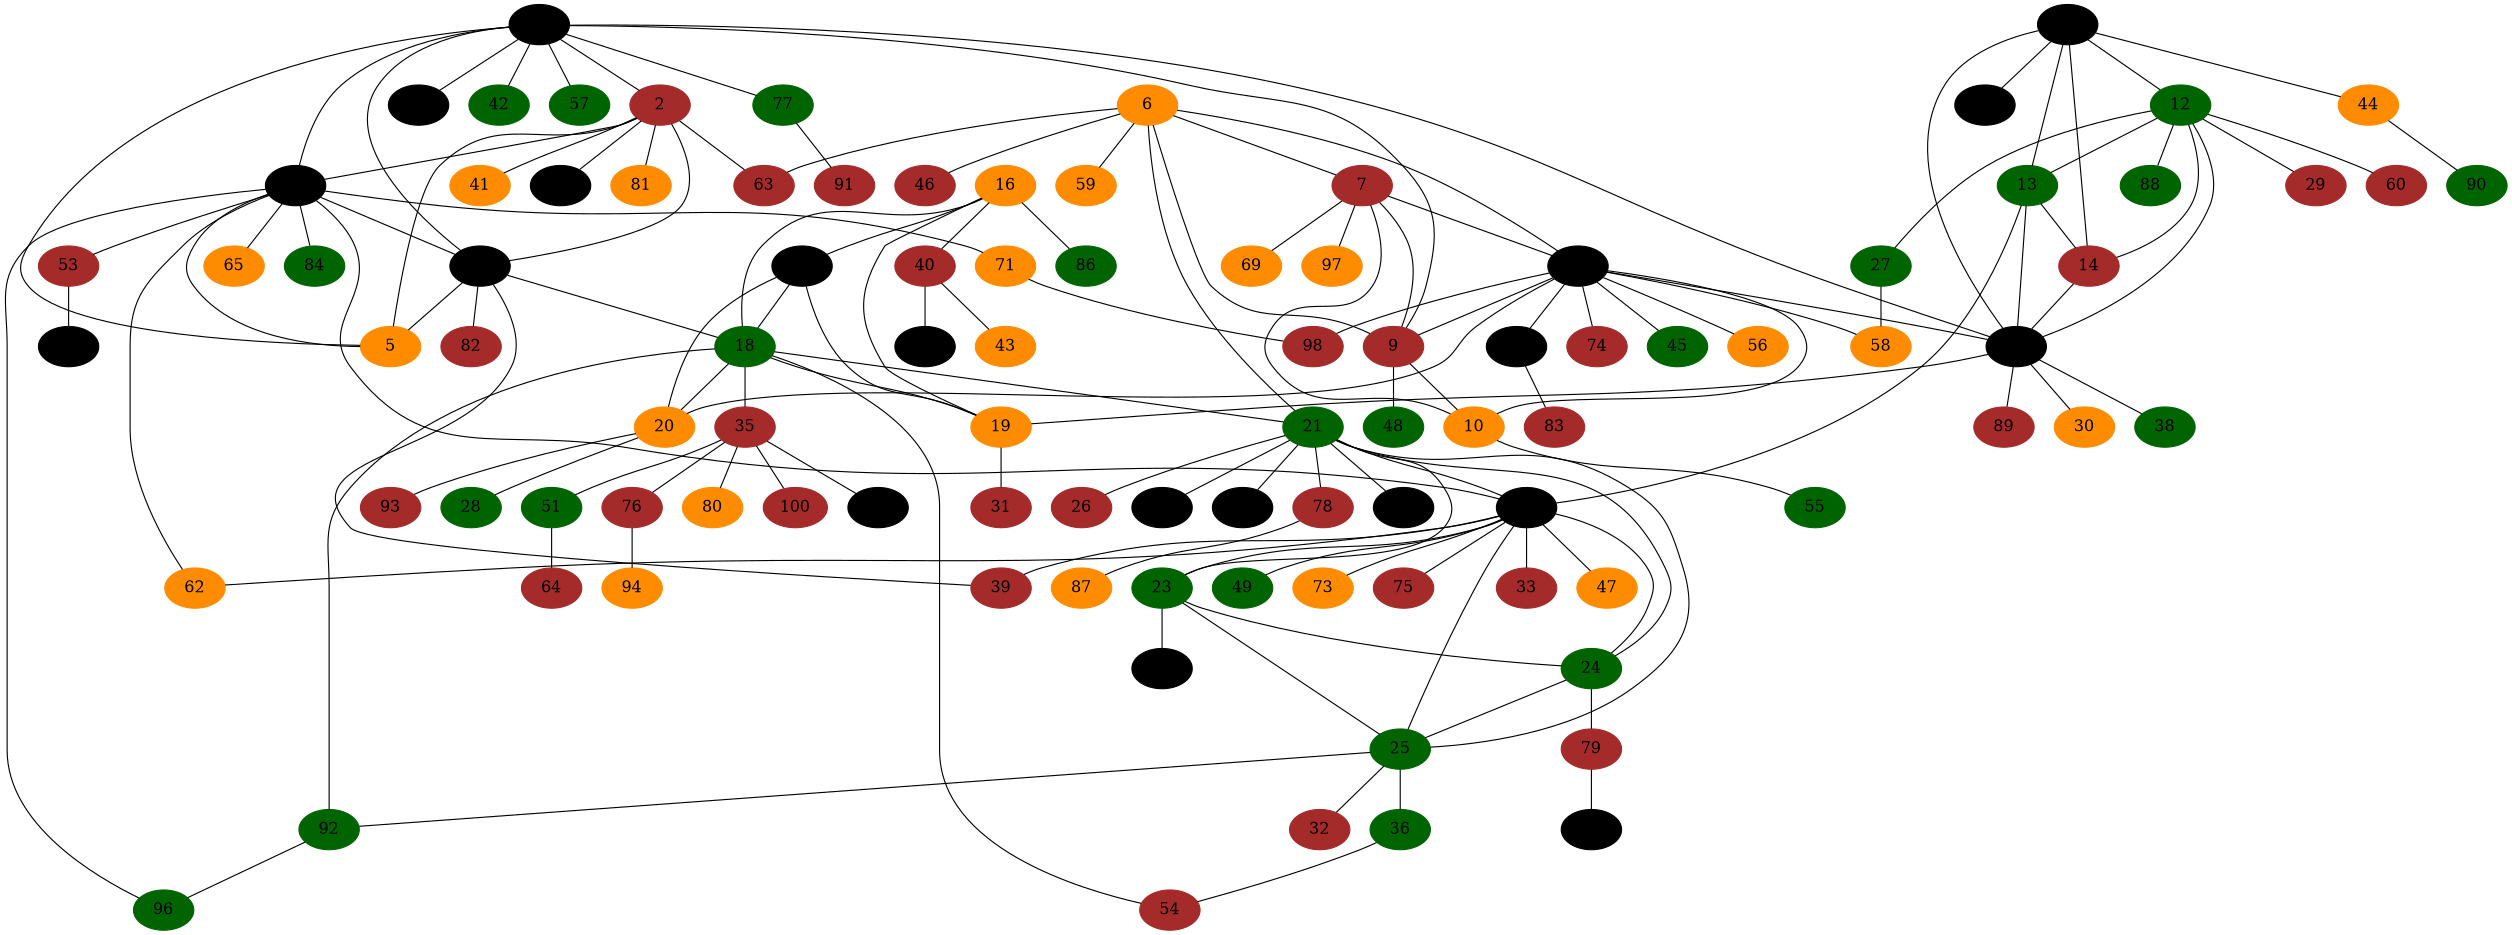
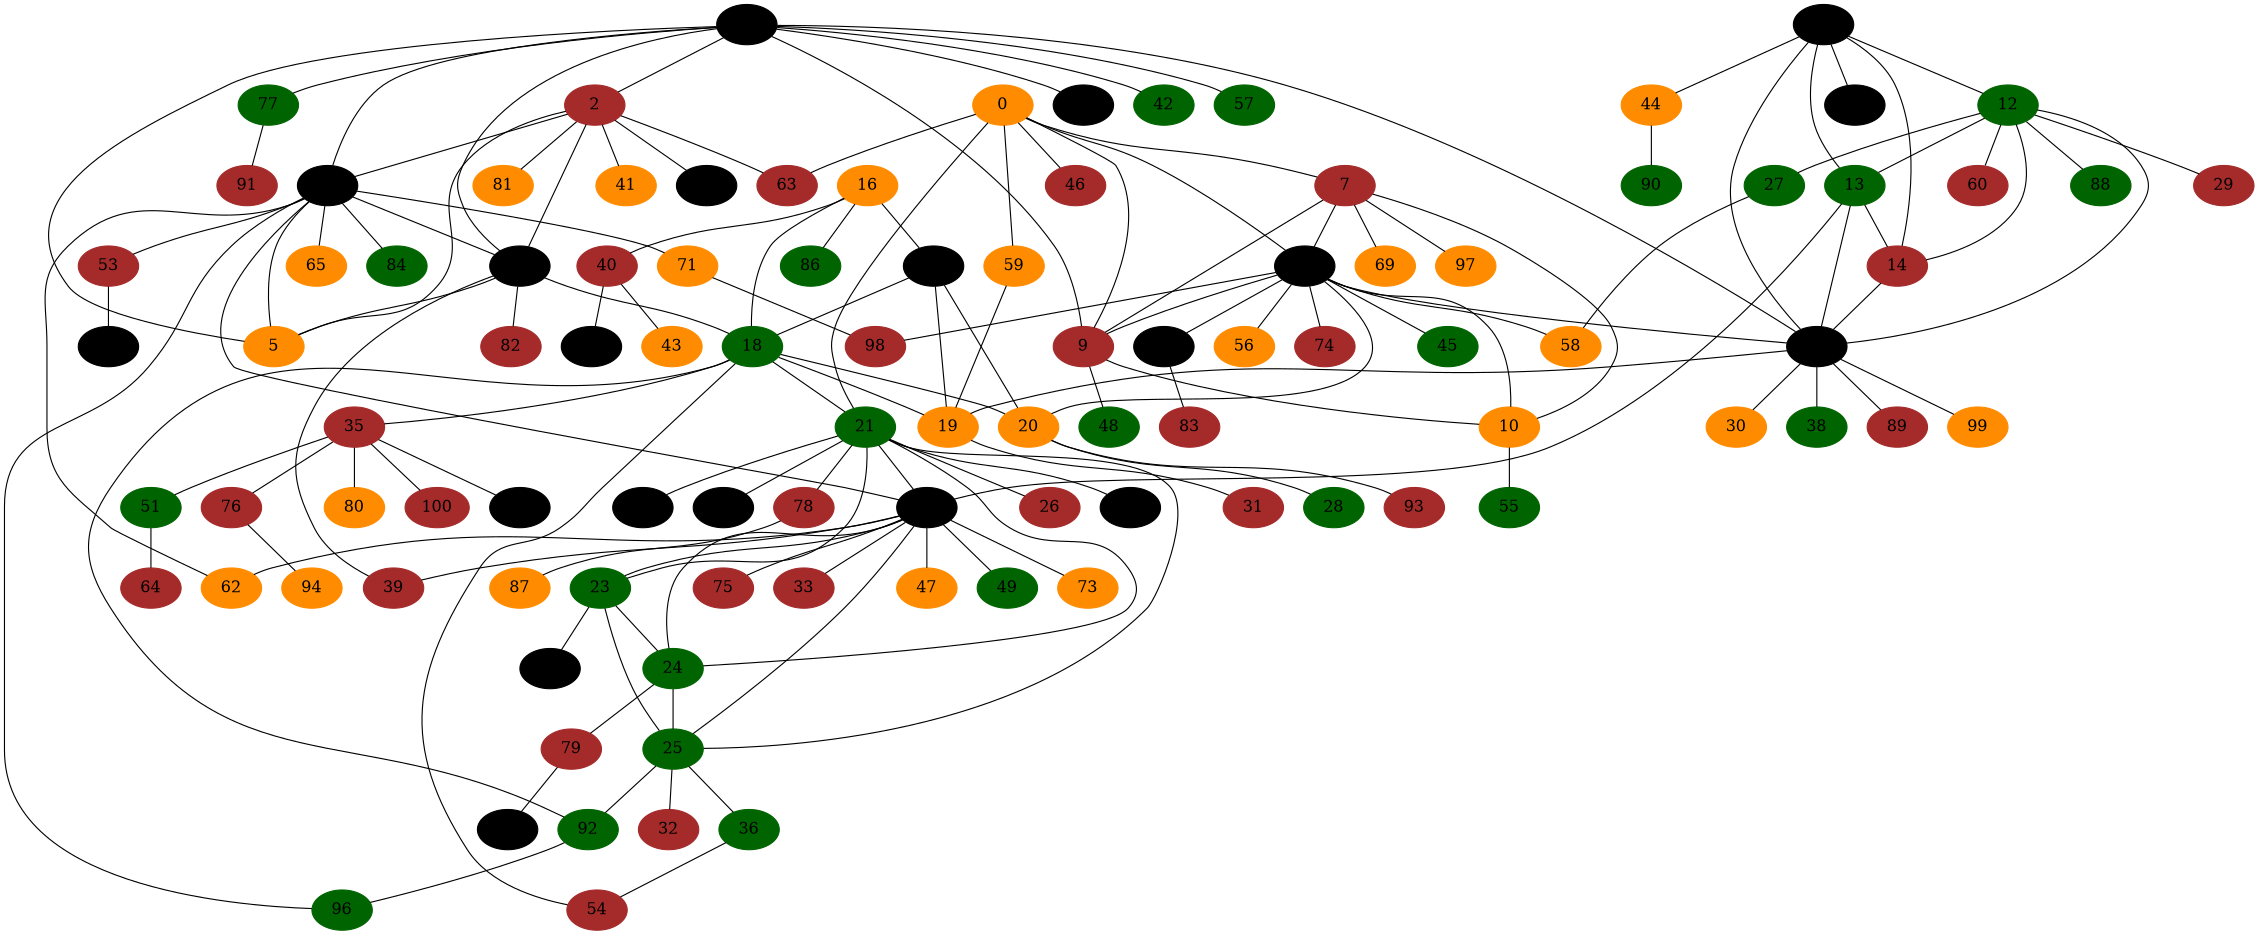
(1148, 105) -> (1003, 105)
(864, 304) -> (985, 338)
none -> (1978, 427)
